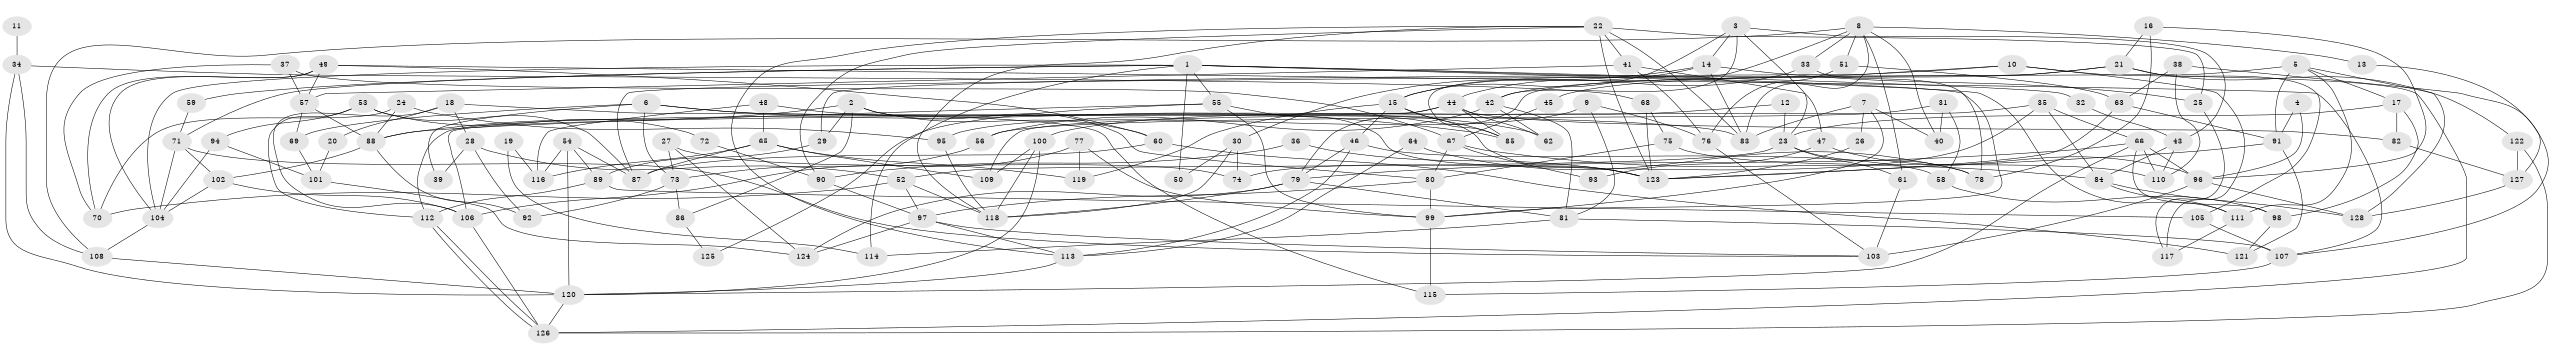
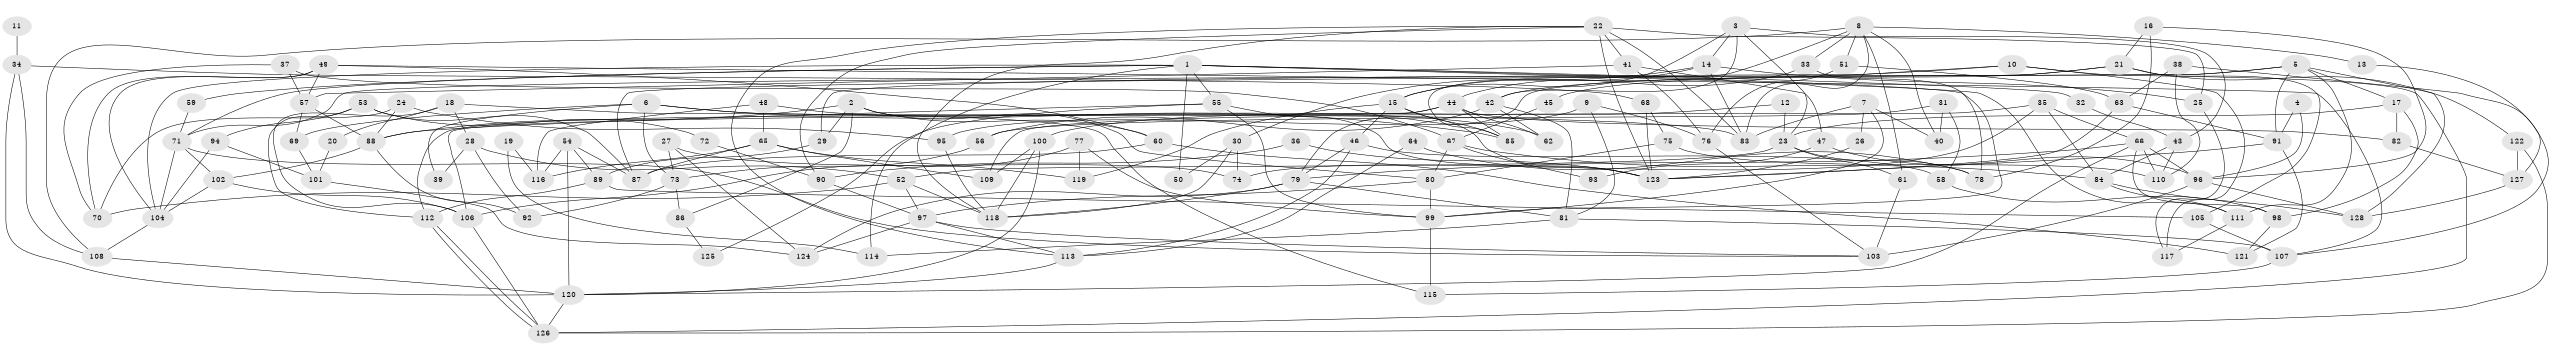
none -> (1229, 78)
